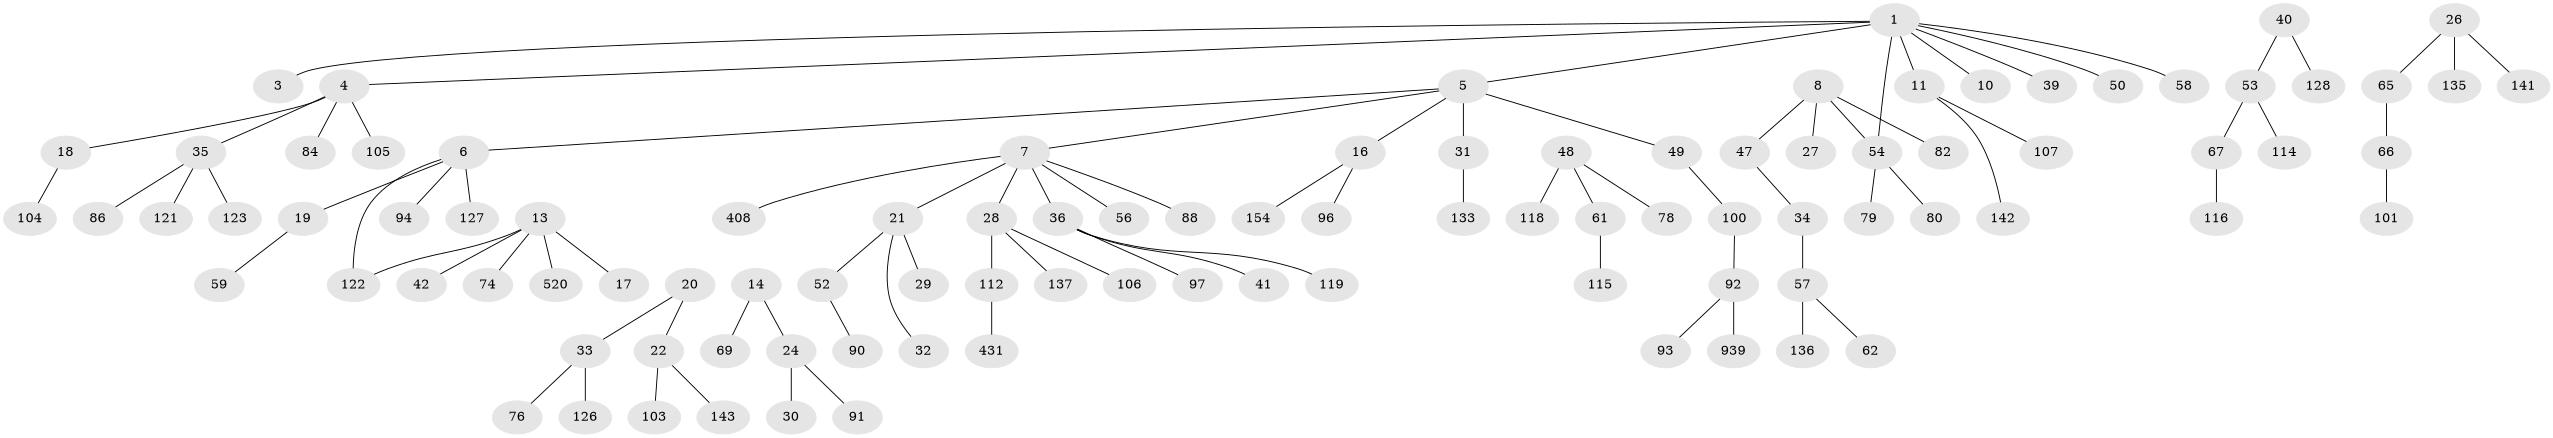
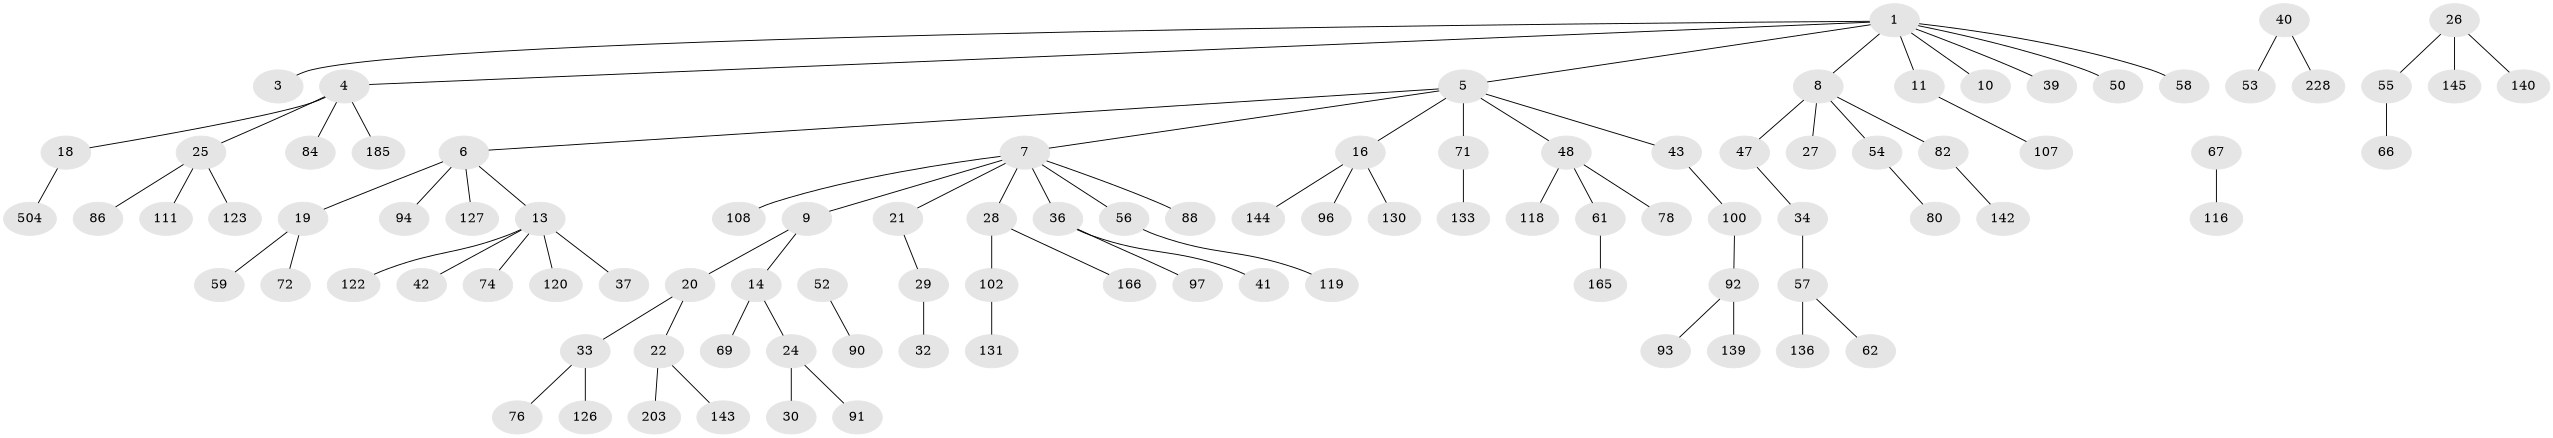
(1884, 86) -> (1856, 53)
(2318, 86) -> (2318, 86)
(2387, 86) -> (2387, 86)
(2455, 86) -> (2455, 86)
(2524, 86) -> (2524, 86)
none -> (1515, 119)
(2233, 120) -> none
(1981, 143) -> (1973, 186)
(201, 153) -> (201, 153)
(378, 153) -> (378, 153)
(1463, 153) -> (1463, 153)
(1677, 153) -> (1677, 153)
(2284, 153) -> none
(376, 197) -> (502, 186)
(30, 219) -> (30, 219)
(166, 219) -> (166, 219)
(739, 219) -> (739, 219)
none -> (807, 219)
(1258, 219) -> (1258, 219)
none -> (1394, 219)
(1869, 219) -> none
(2387, 219) -> none
(860, 252) -> none
(1200, 253) -> (1227, 252)
none -> (286, 285)
(556, 285) -> (556, 285)
(624, 285) -> (624, 285)
(992, 285) -> (992, 285)
(1061, 285) -> none
(1130, 285) -> (1130, 285)
(1600, 285) -> (1600, 285)
(888, 289) -> (924, 318)
(992, 351) -> (992, 351)
(1734, 351) -> (1734, 351)
(654, 417) -> (654, 417)
